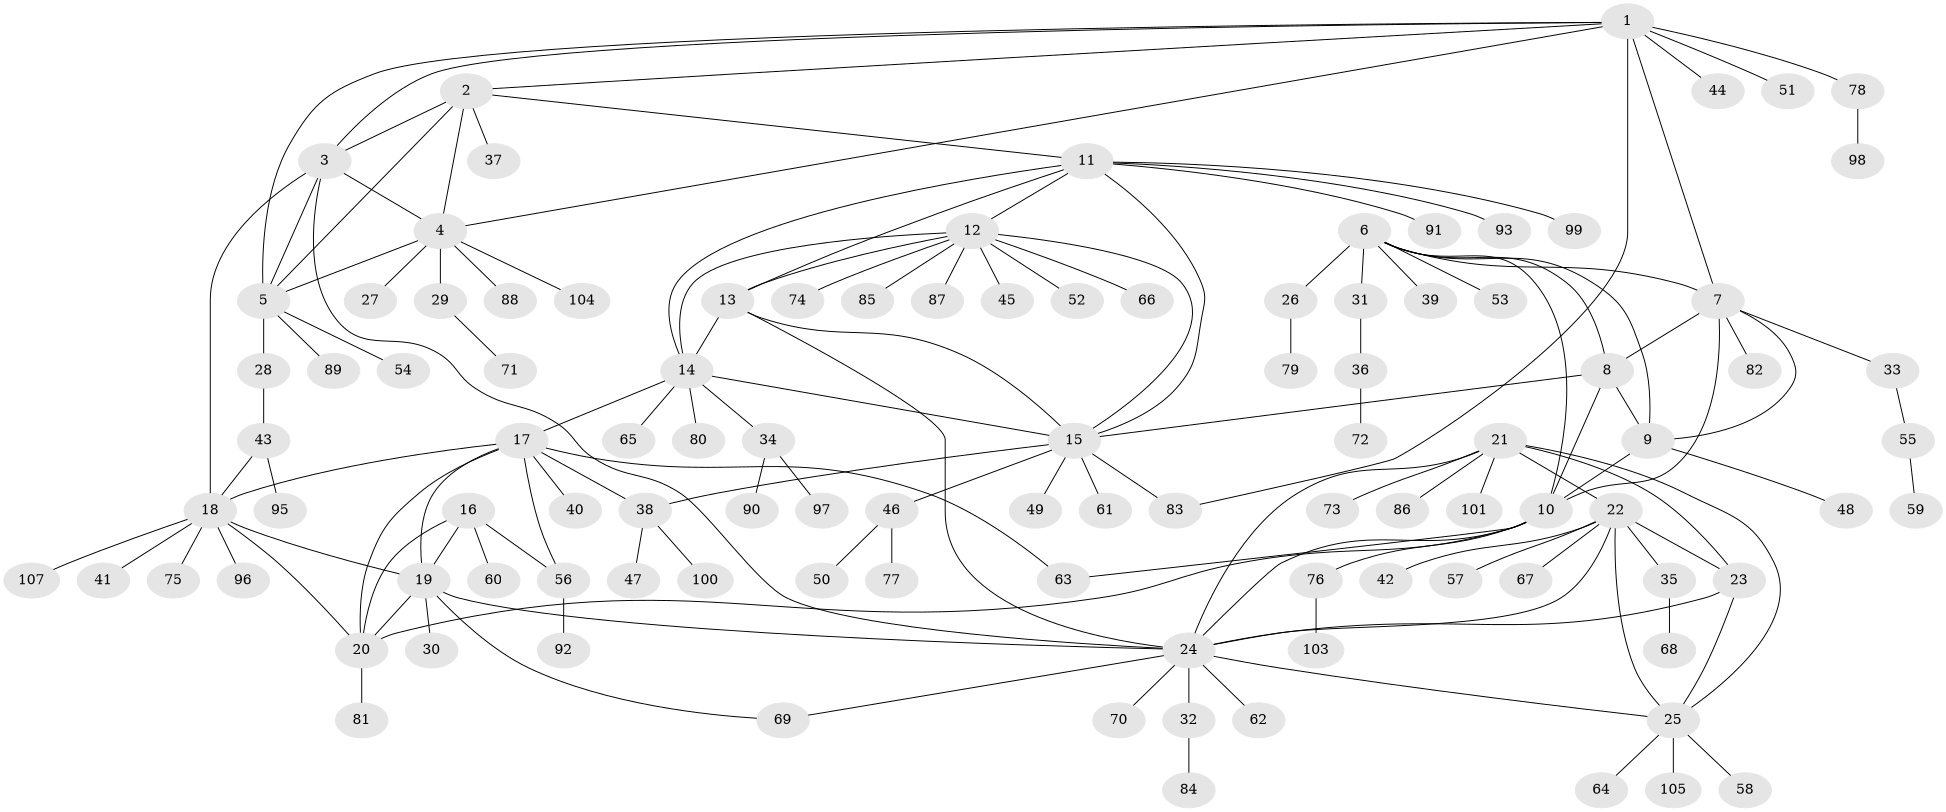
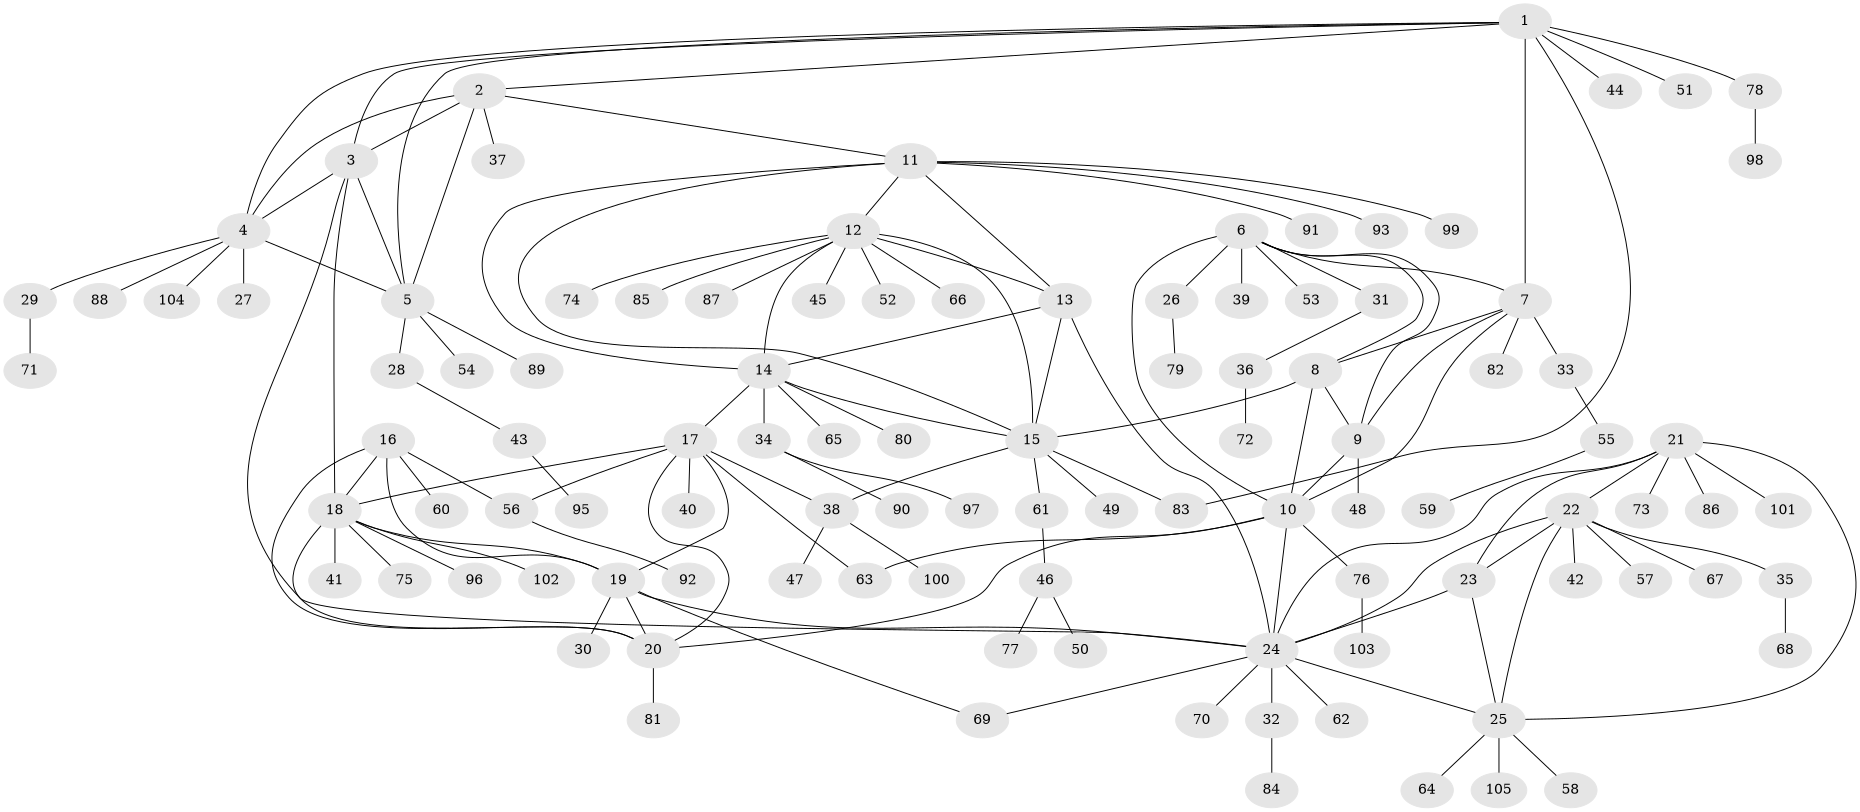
(237, 476) -> (362, 476)
(983, 476) -> (1044, 546)
(32, 581) -> (547, 581)
